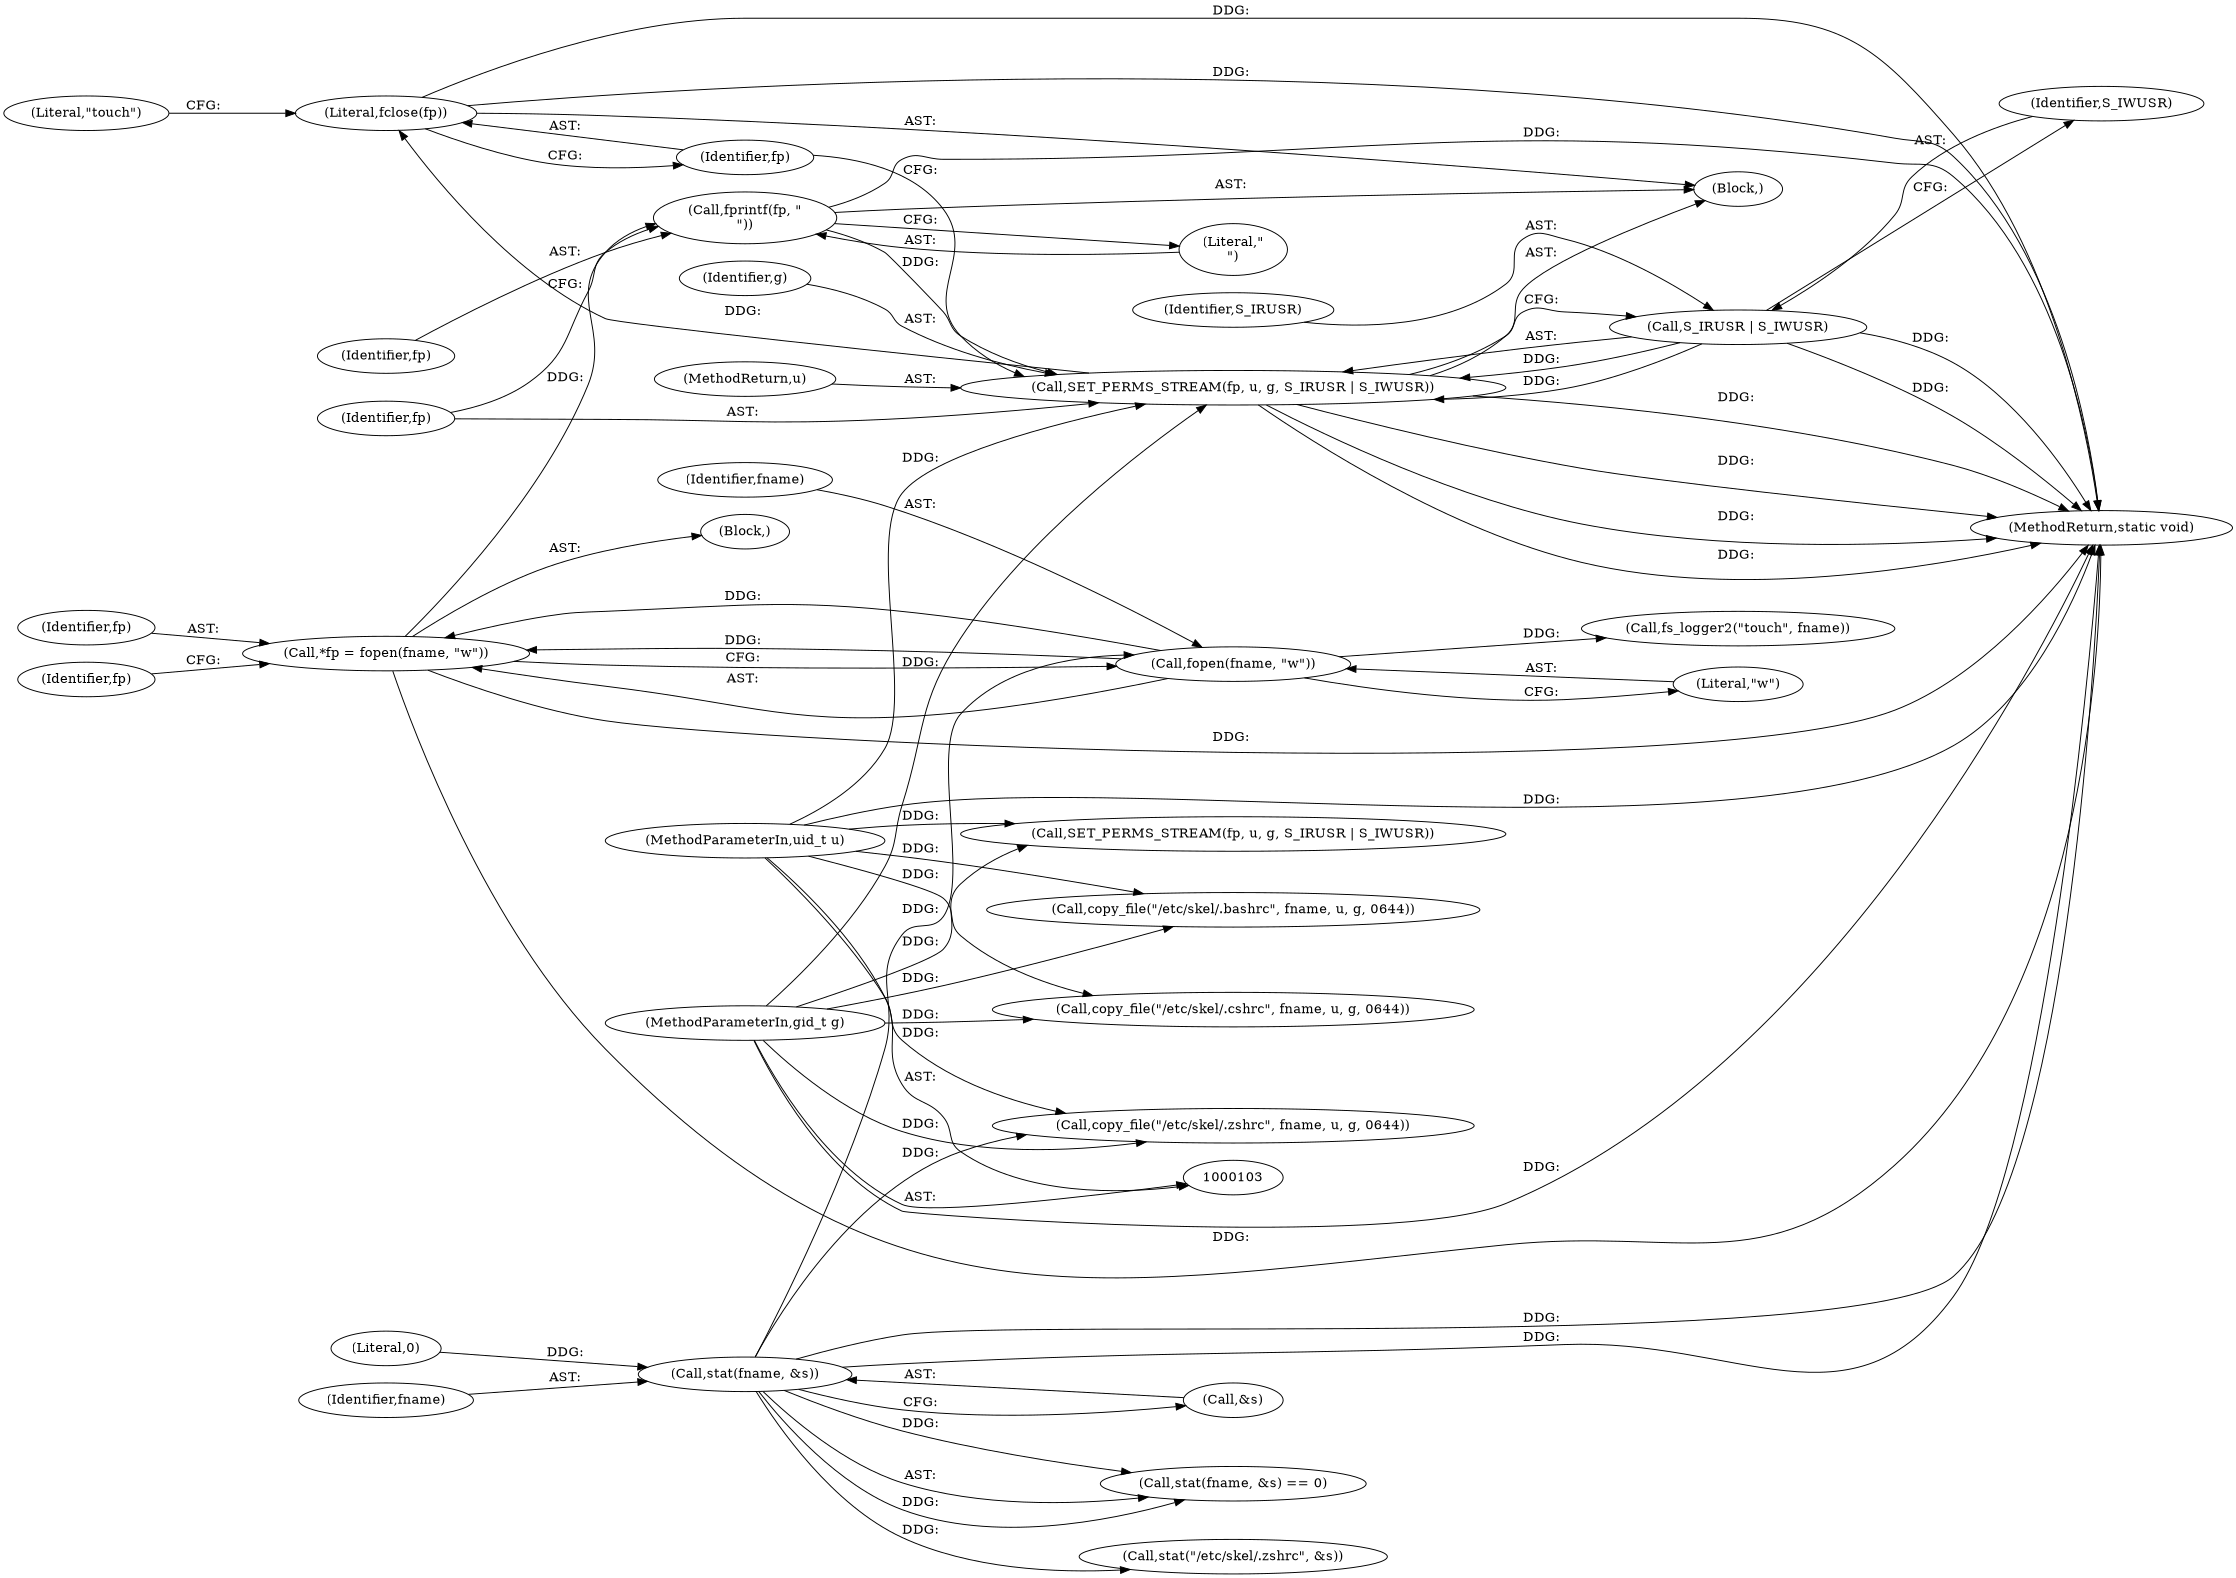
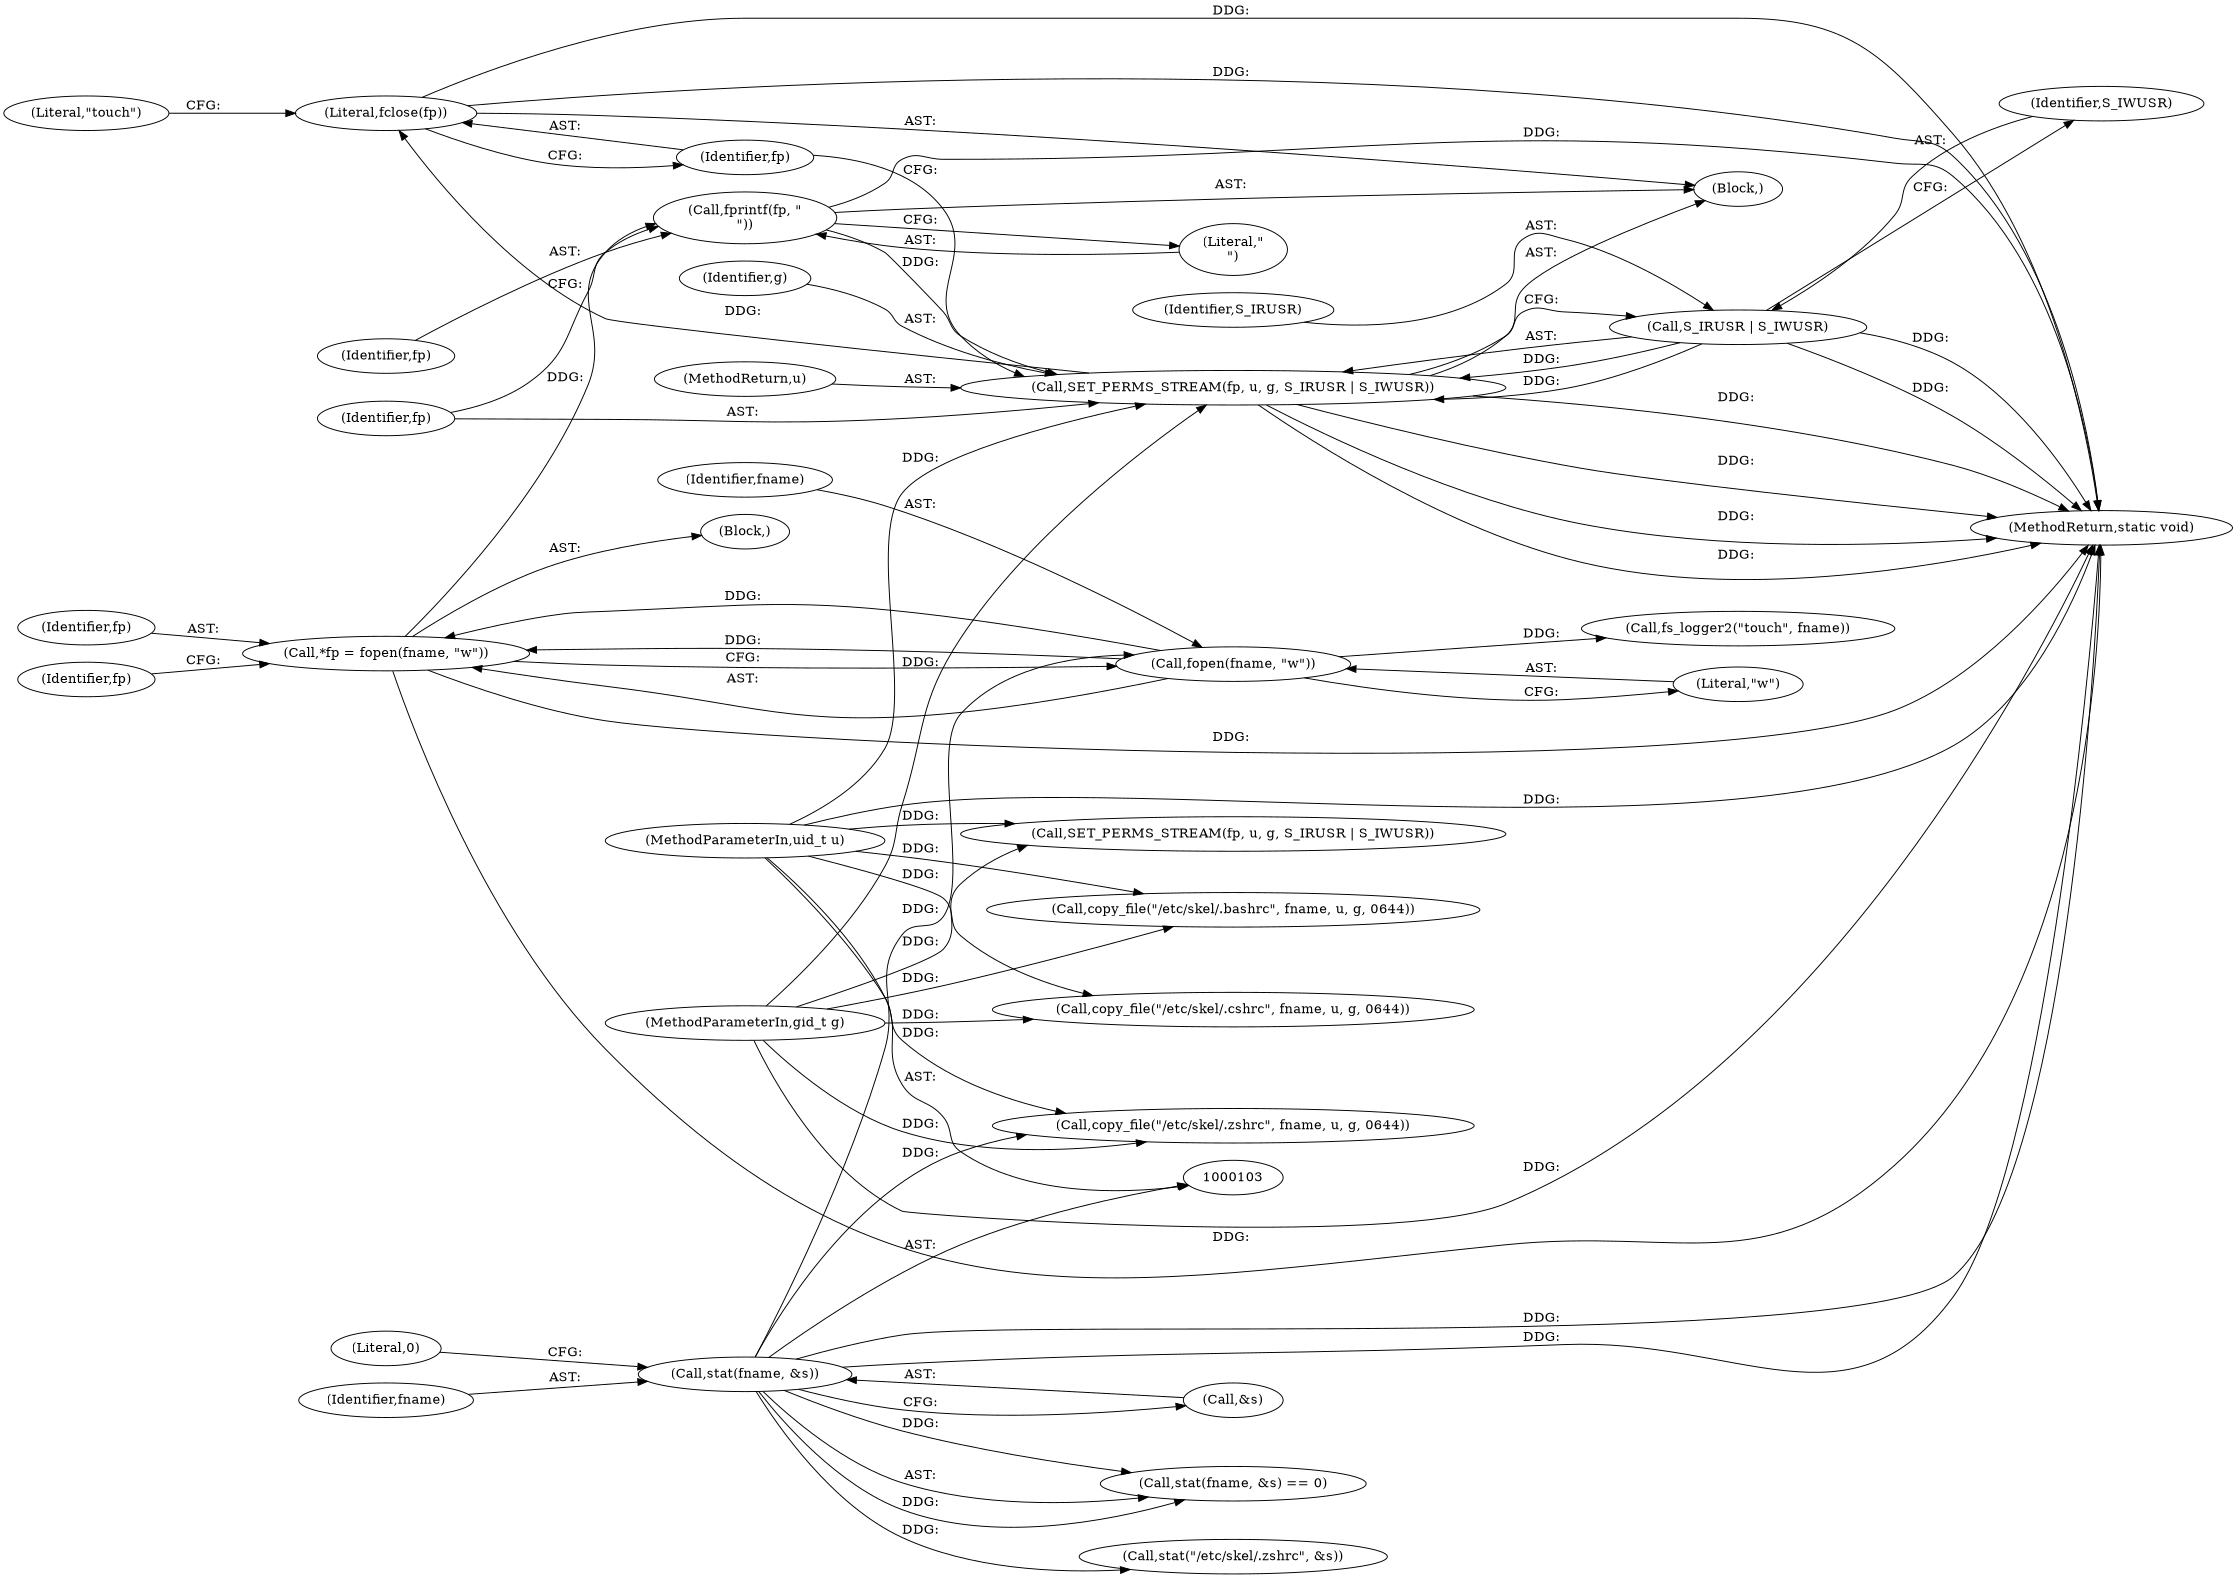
(928, 1207) -> (962, 1244)
(567, 1353) -> (567, 1353)
